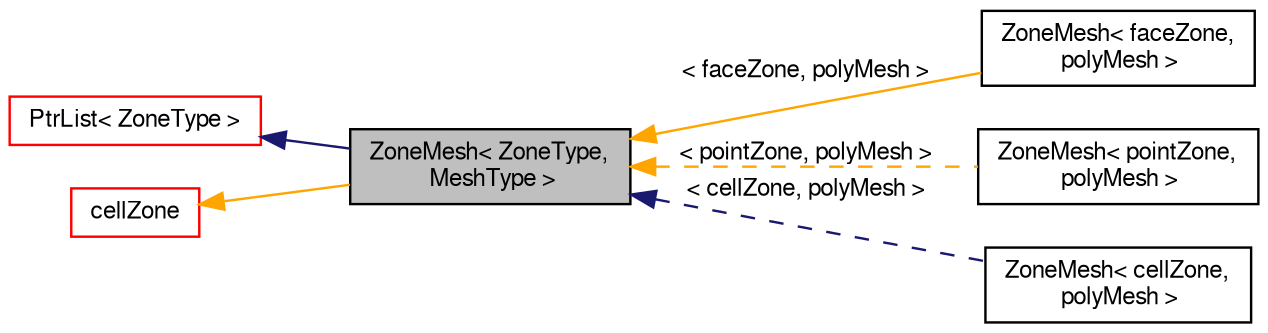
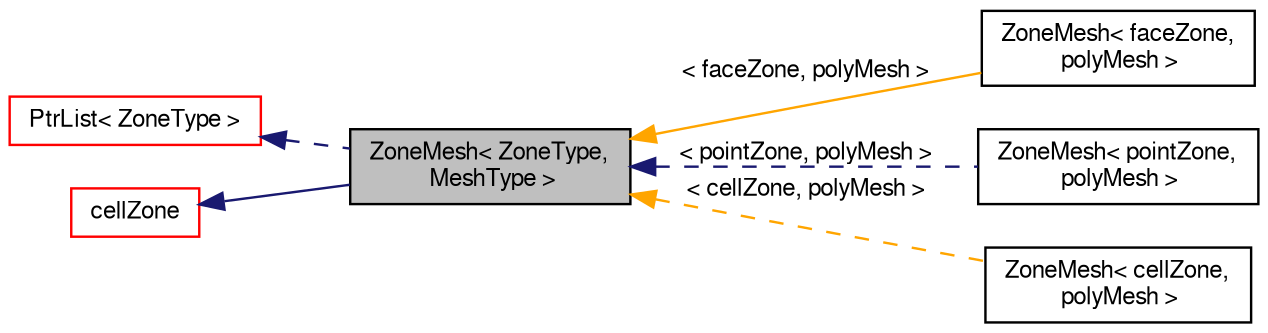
(318, 144) -> (318, 144)
(817, 167) -> (817, 167)
(287, 193) -> (287, 193)
(820, 231) -> (820, 231)
